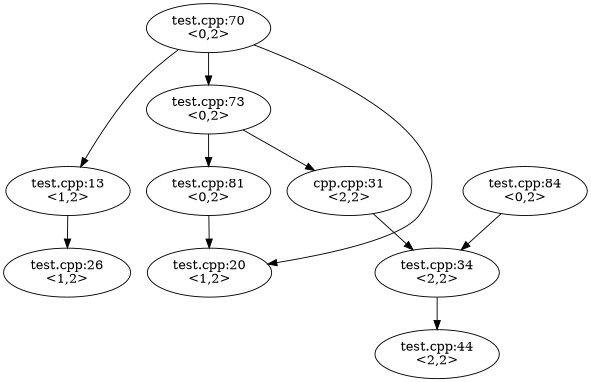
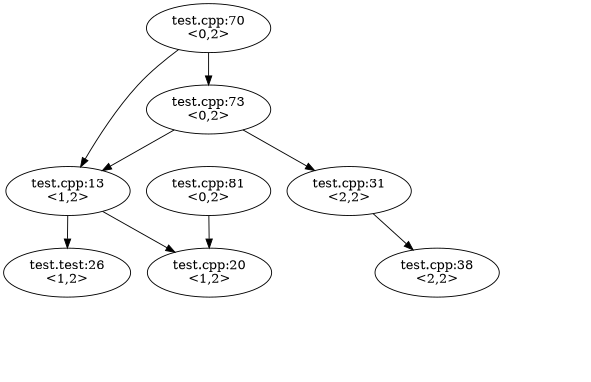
(209, 146) -> (142, 148)
(426, 159) -> (135, 230)
(349, 191) -> (349, 191)
(525, 191) -> none
(67, 273) -> (67, 273)
(437, 273) -> (437, 273)
(437, 354) -> none
